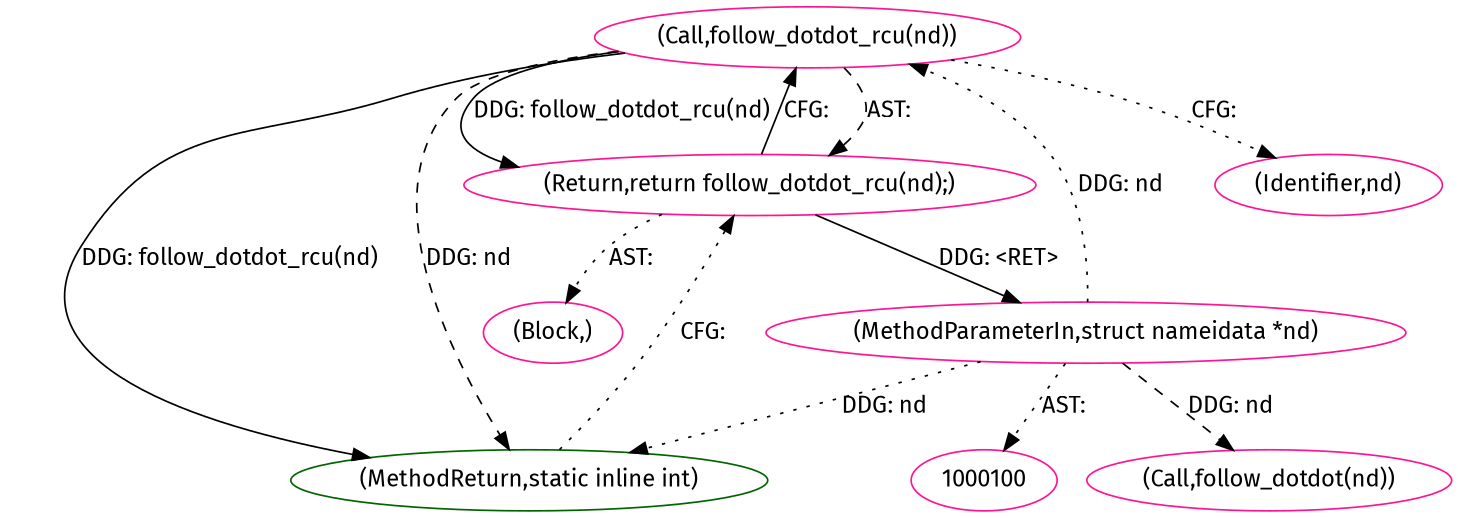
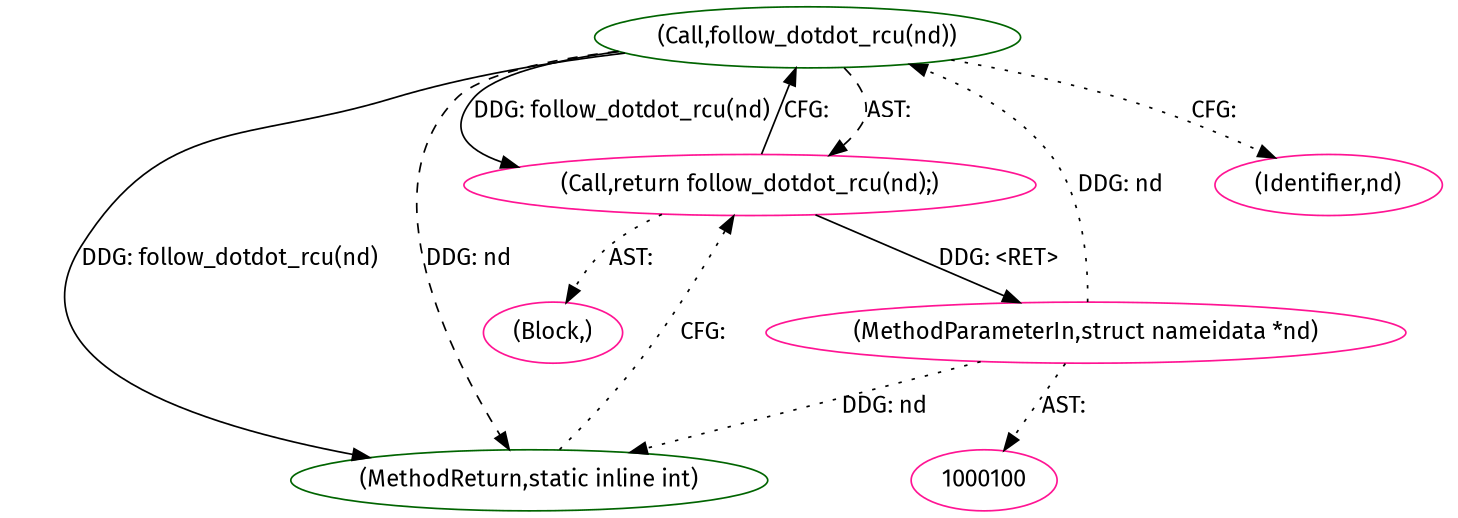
(808, 37) -> (808, 37)
(750, 185) -> (750, 185)
(1269, 480) -> none
